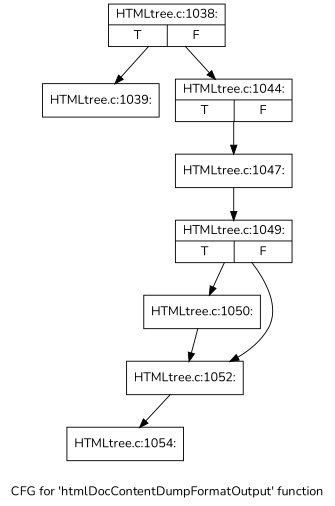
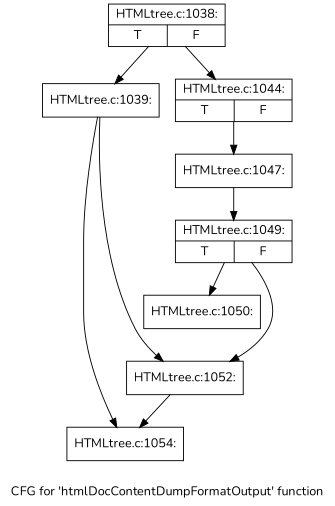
none -> (84, 270)
(195, 341) -> (108, 242)
